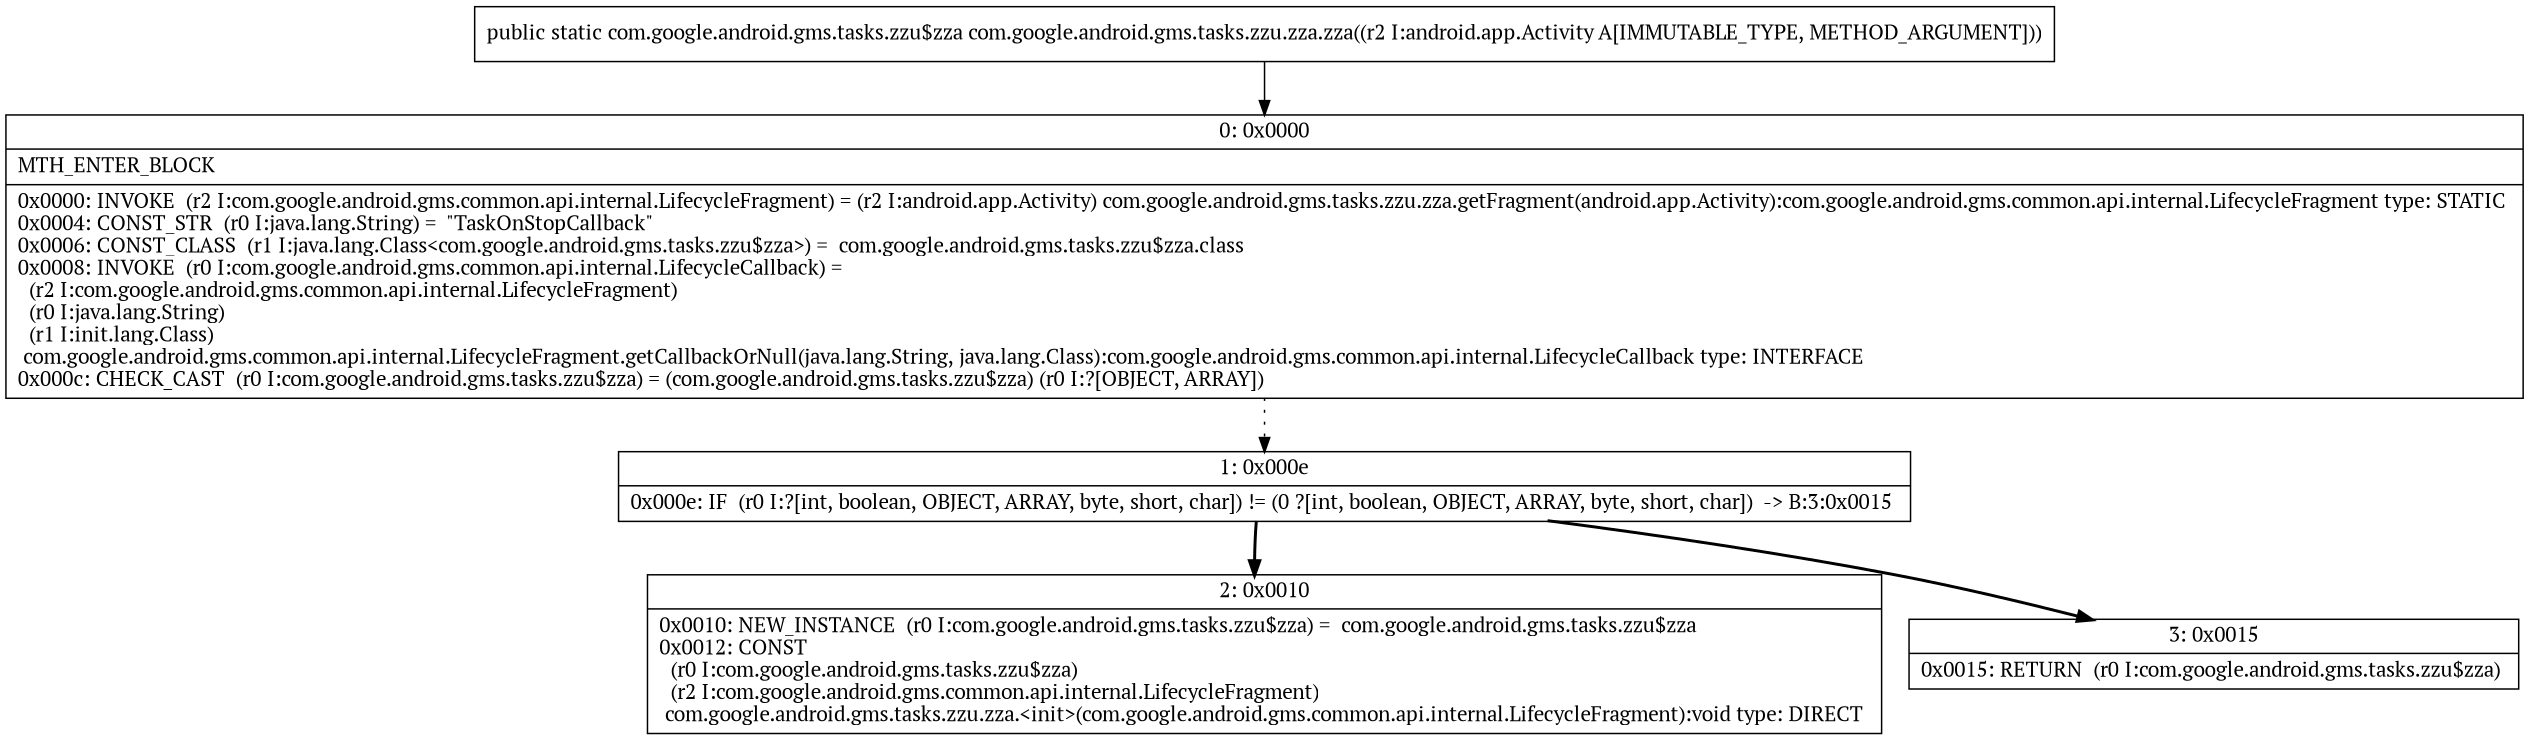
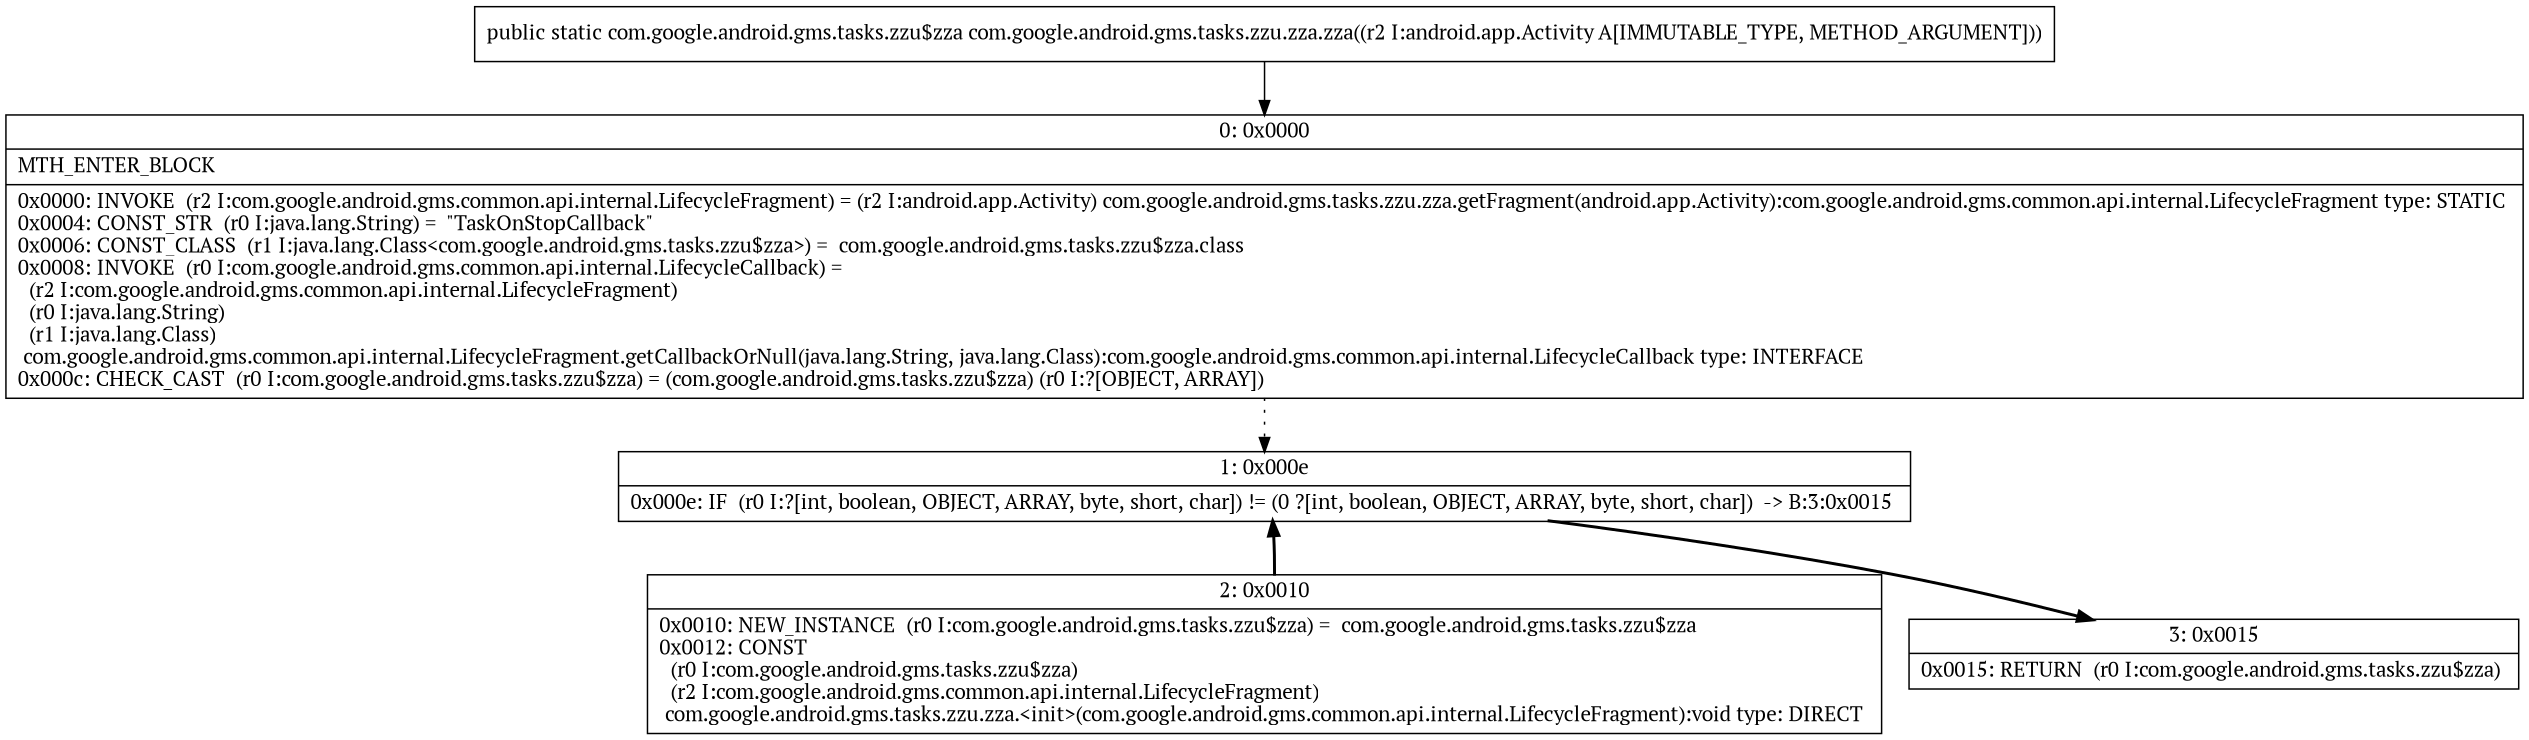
(116, 335) -> (117, 335)
(1255, 541) -> (1274, 556)
